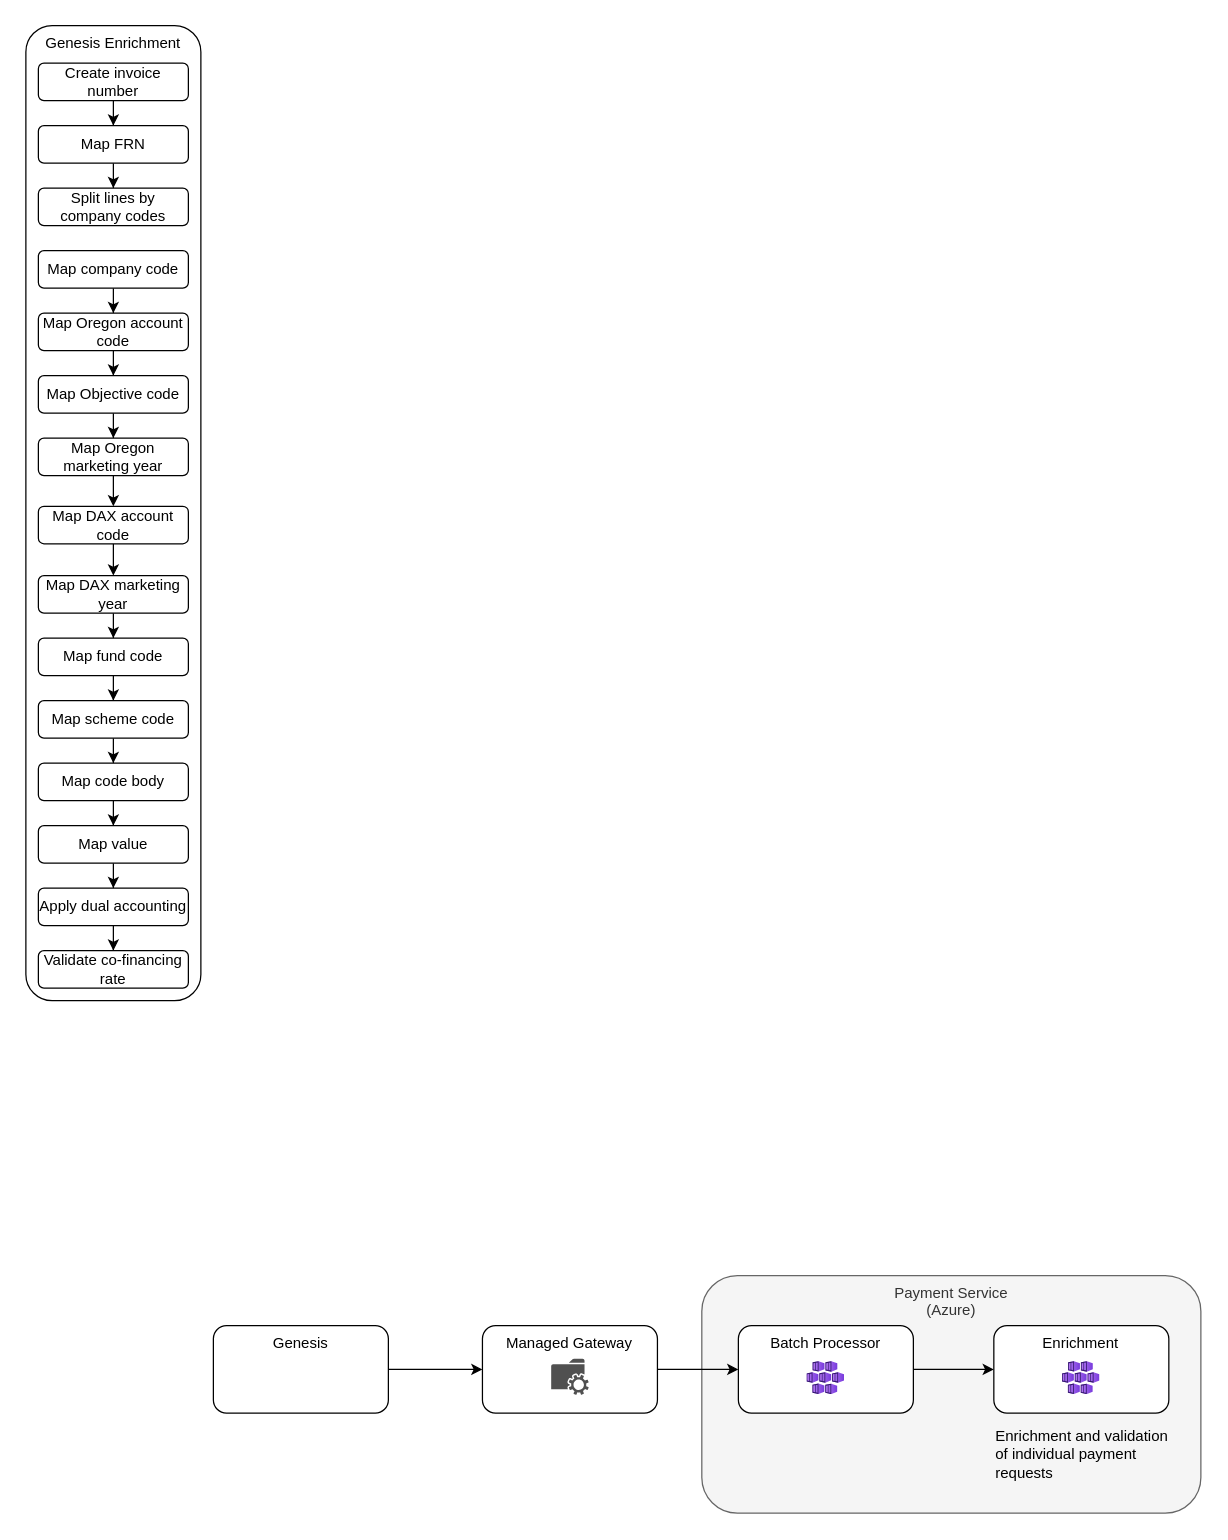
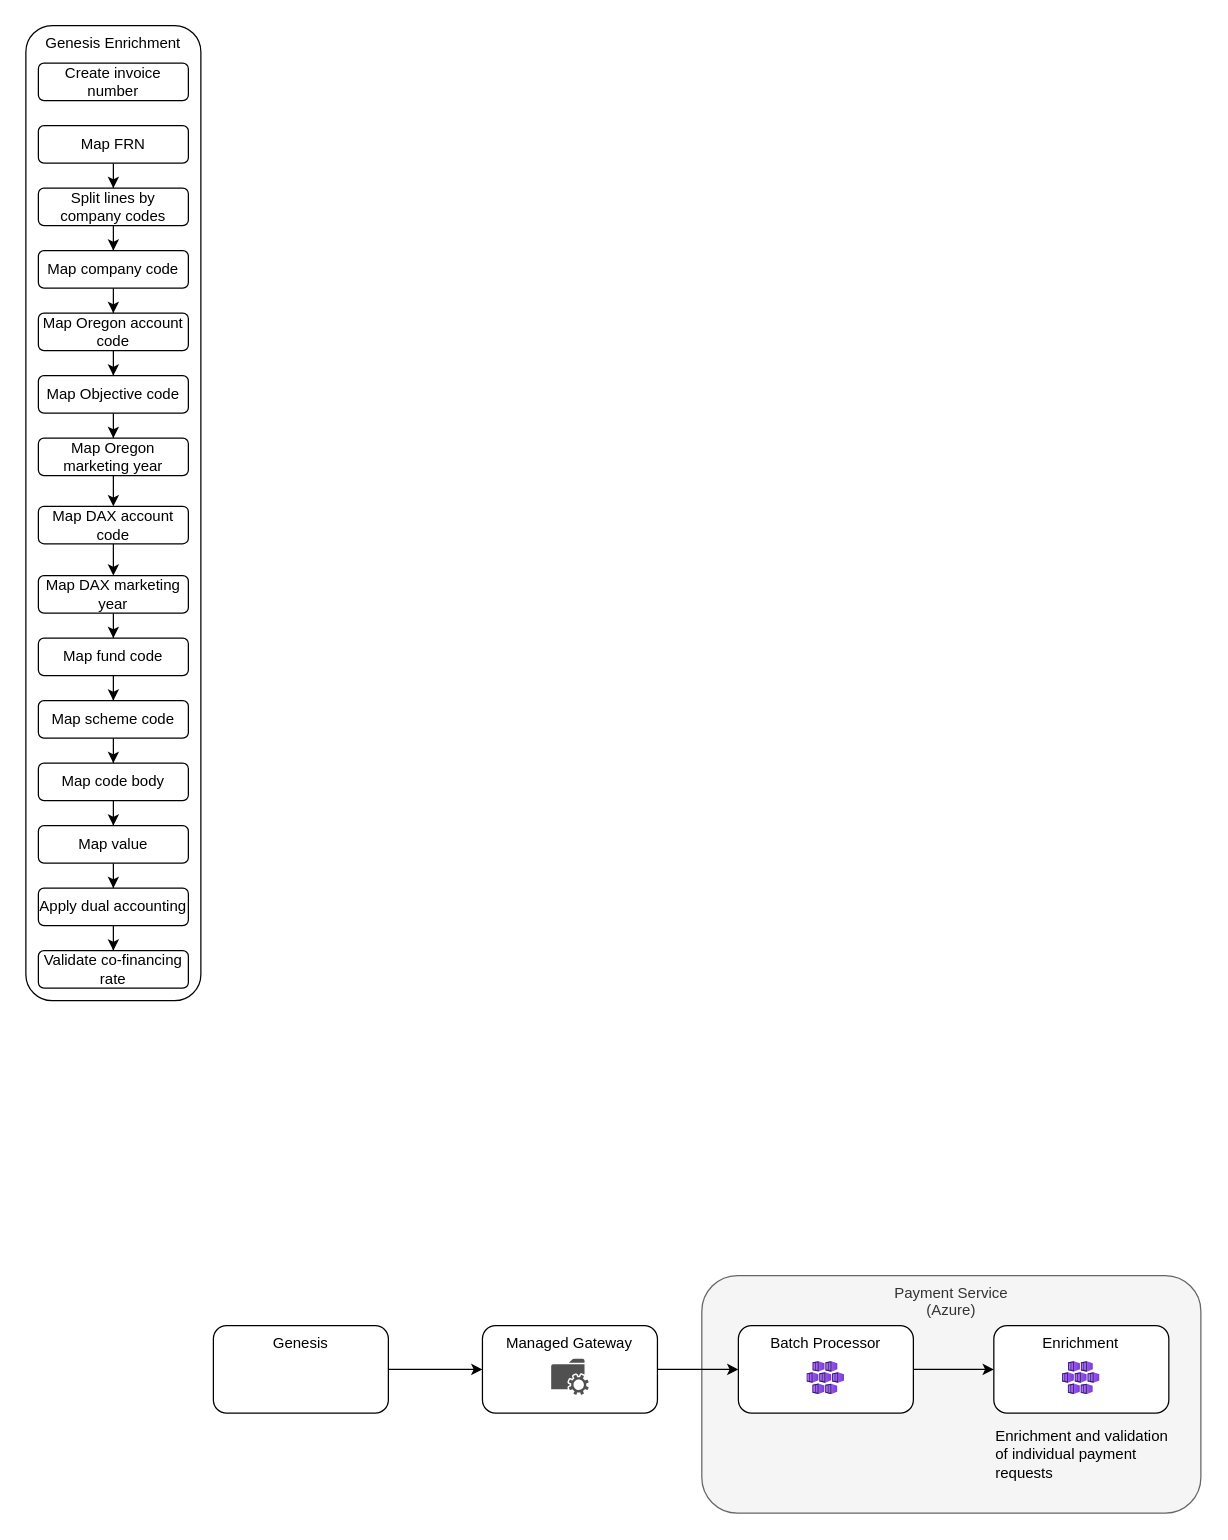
(113, 118) -> none
none -> (113, 243)
